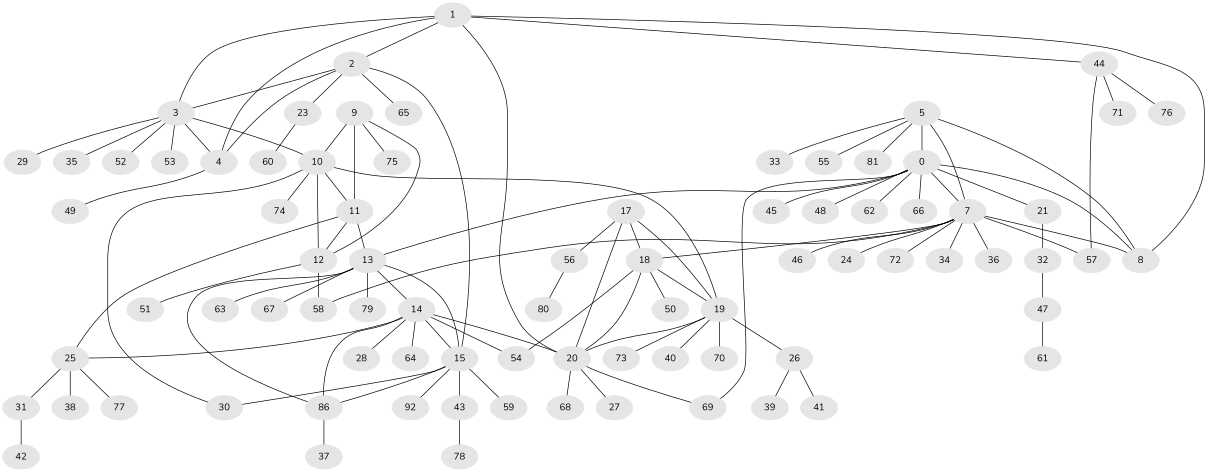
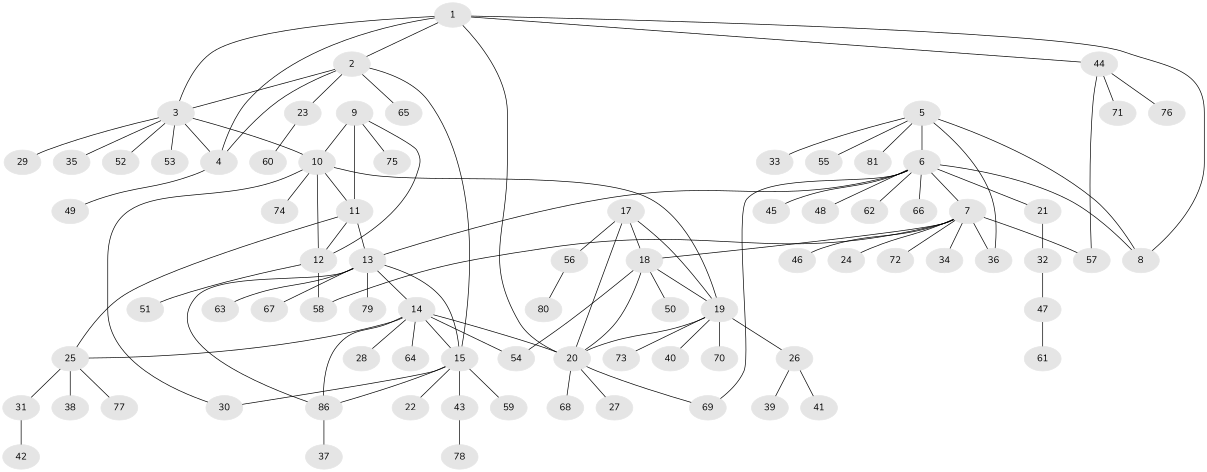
(951, 160) -> (982, 177)
(922, 162) -> (922, 162)
(1056, 233) -> none
(411, 408) -> (411, 408)
